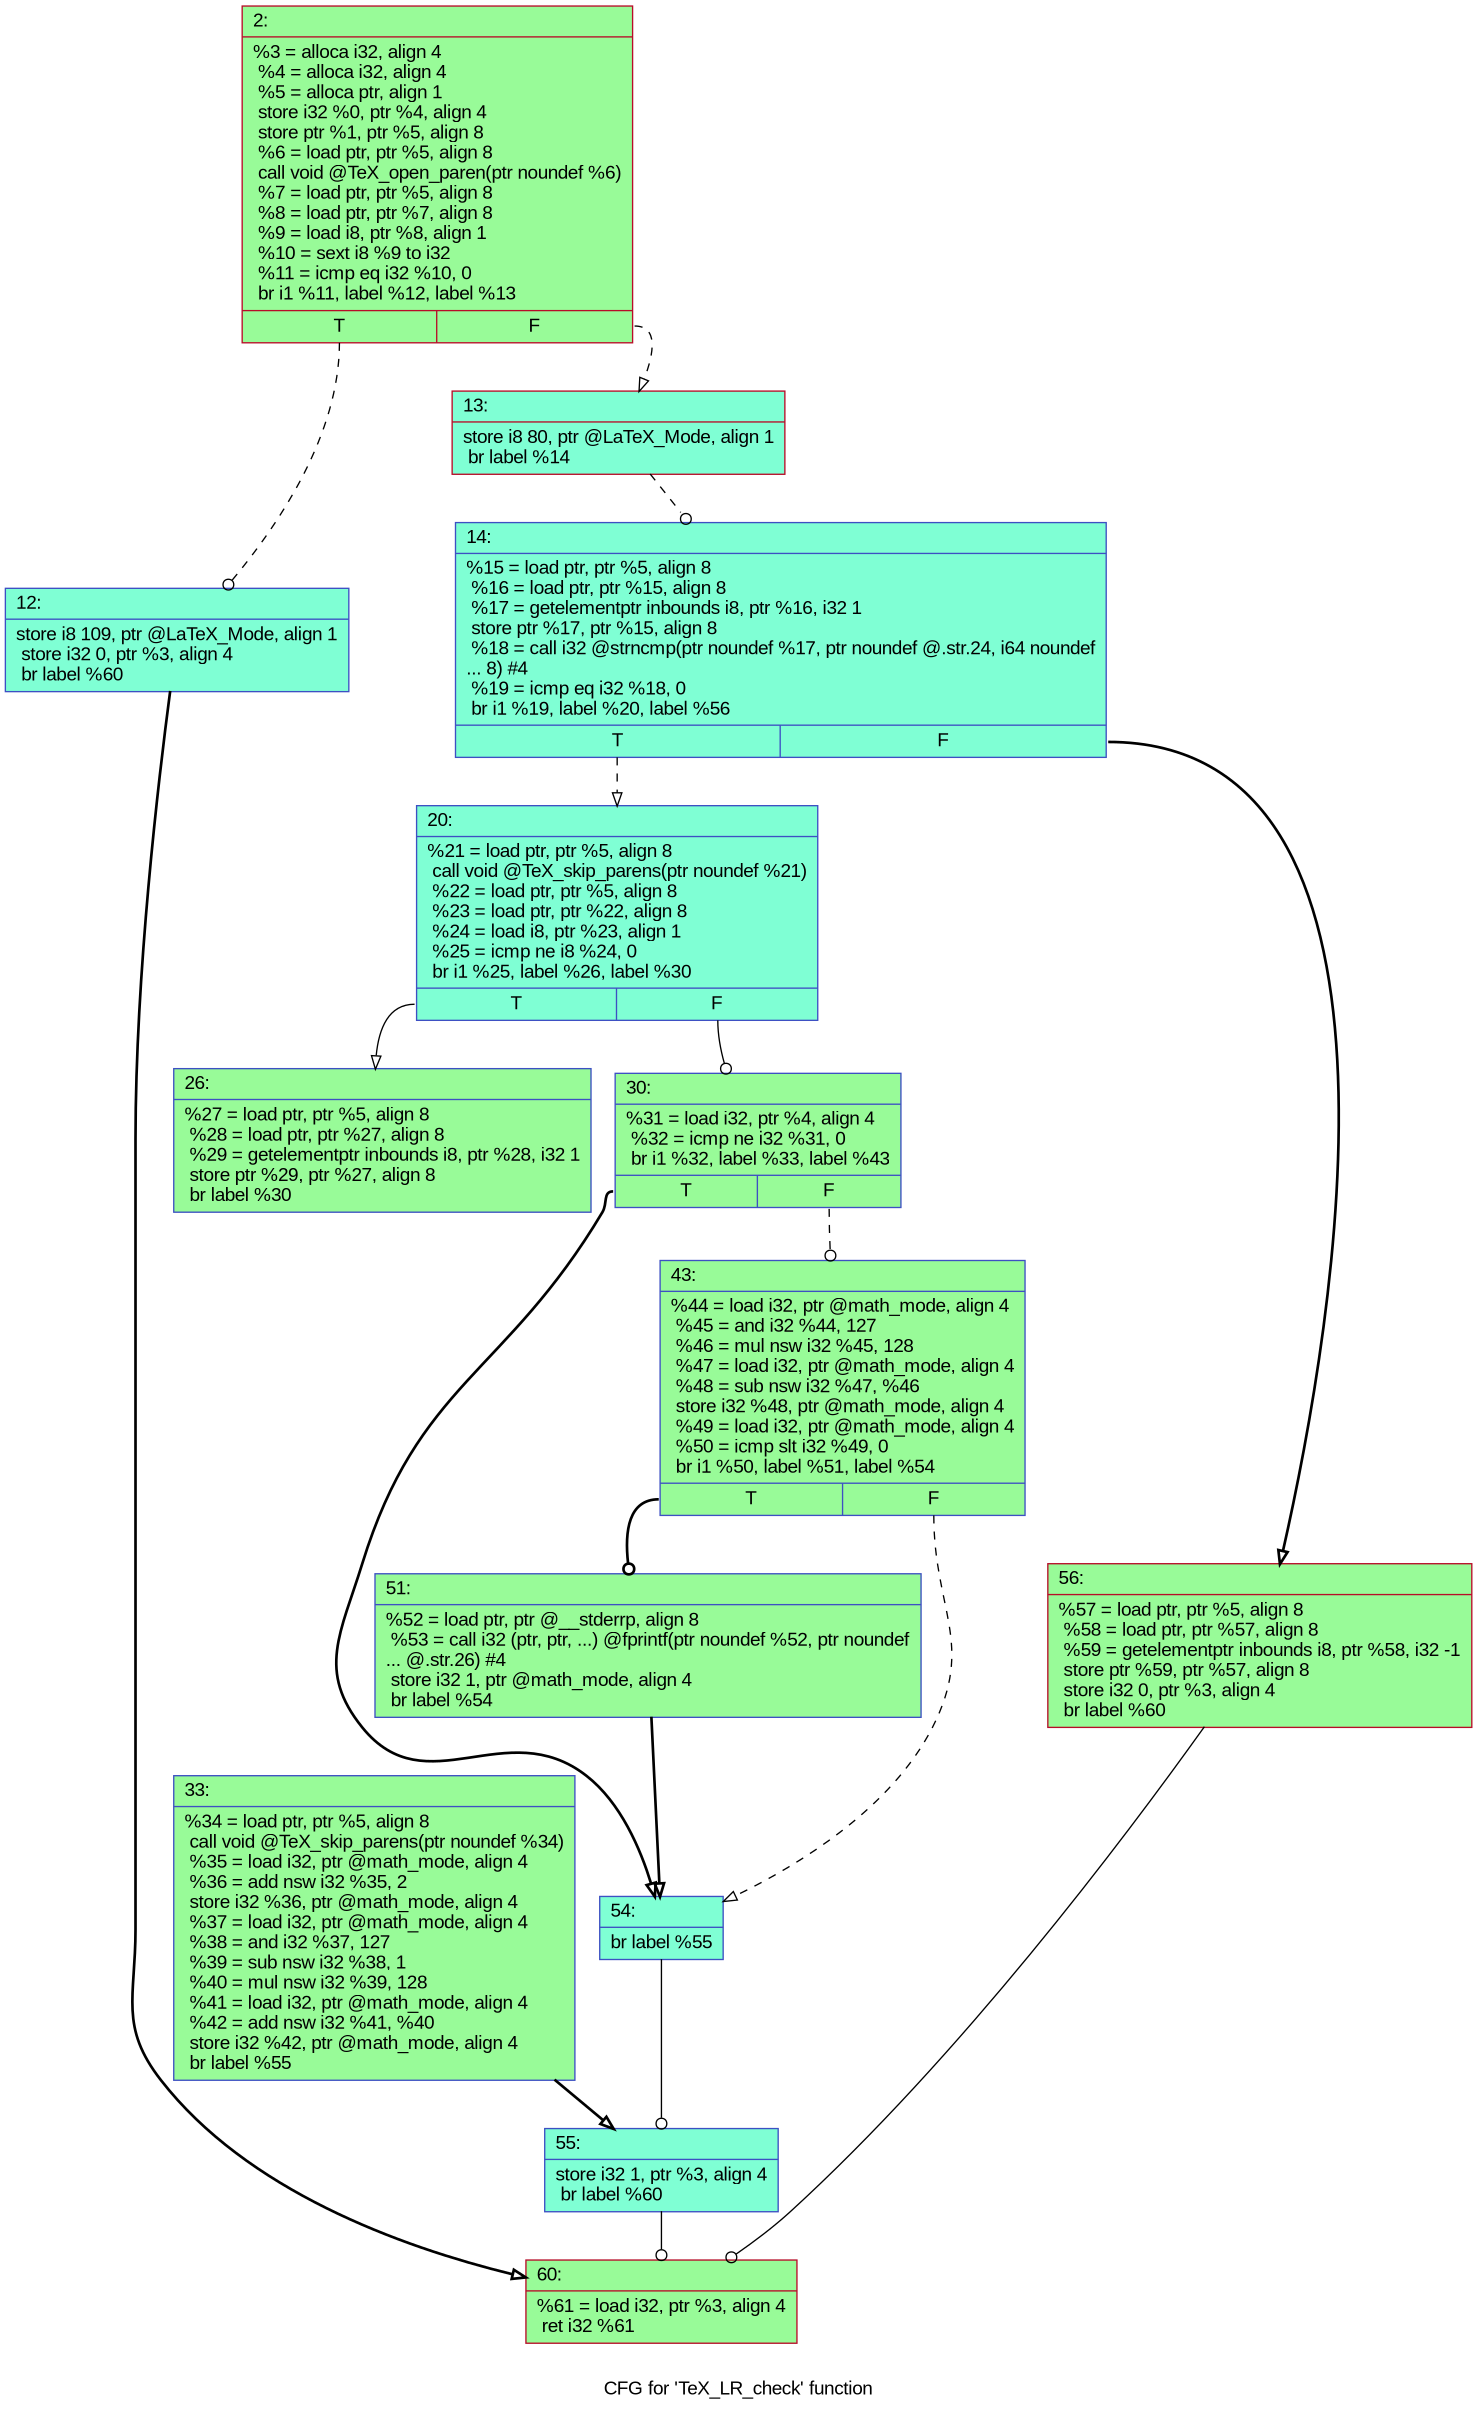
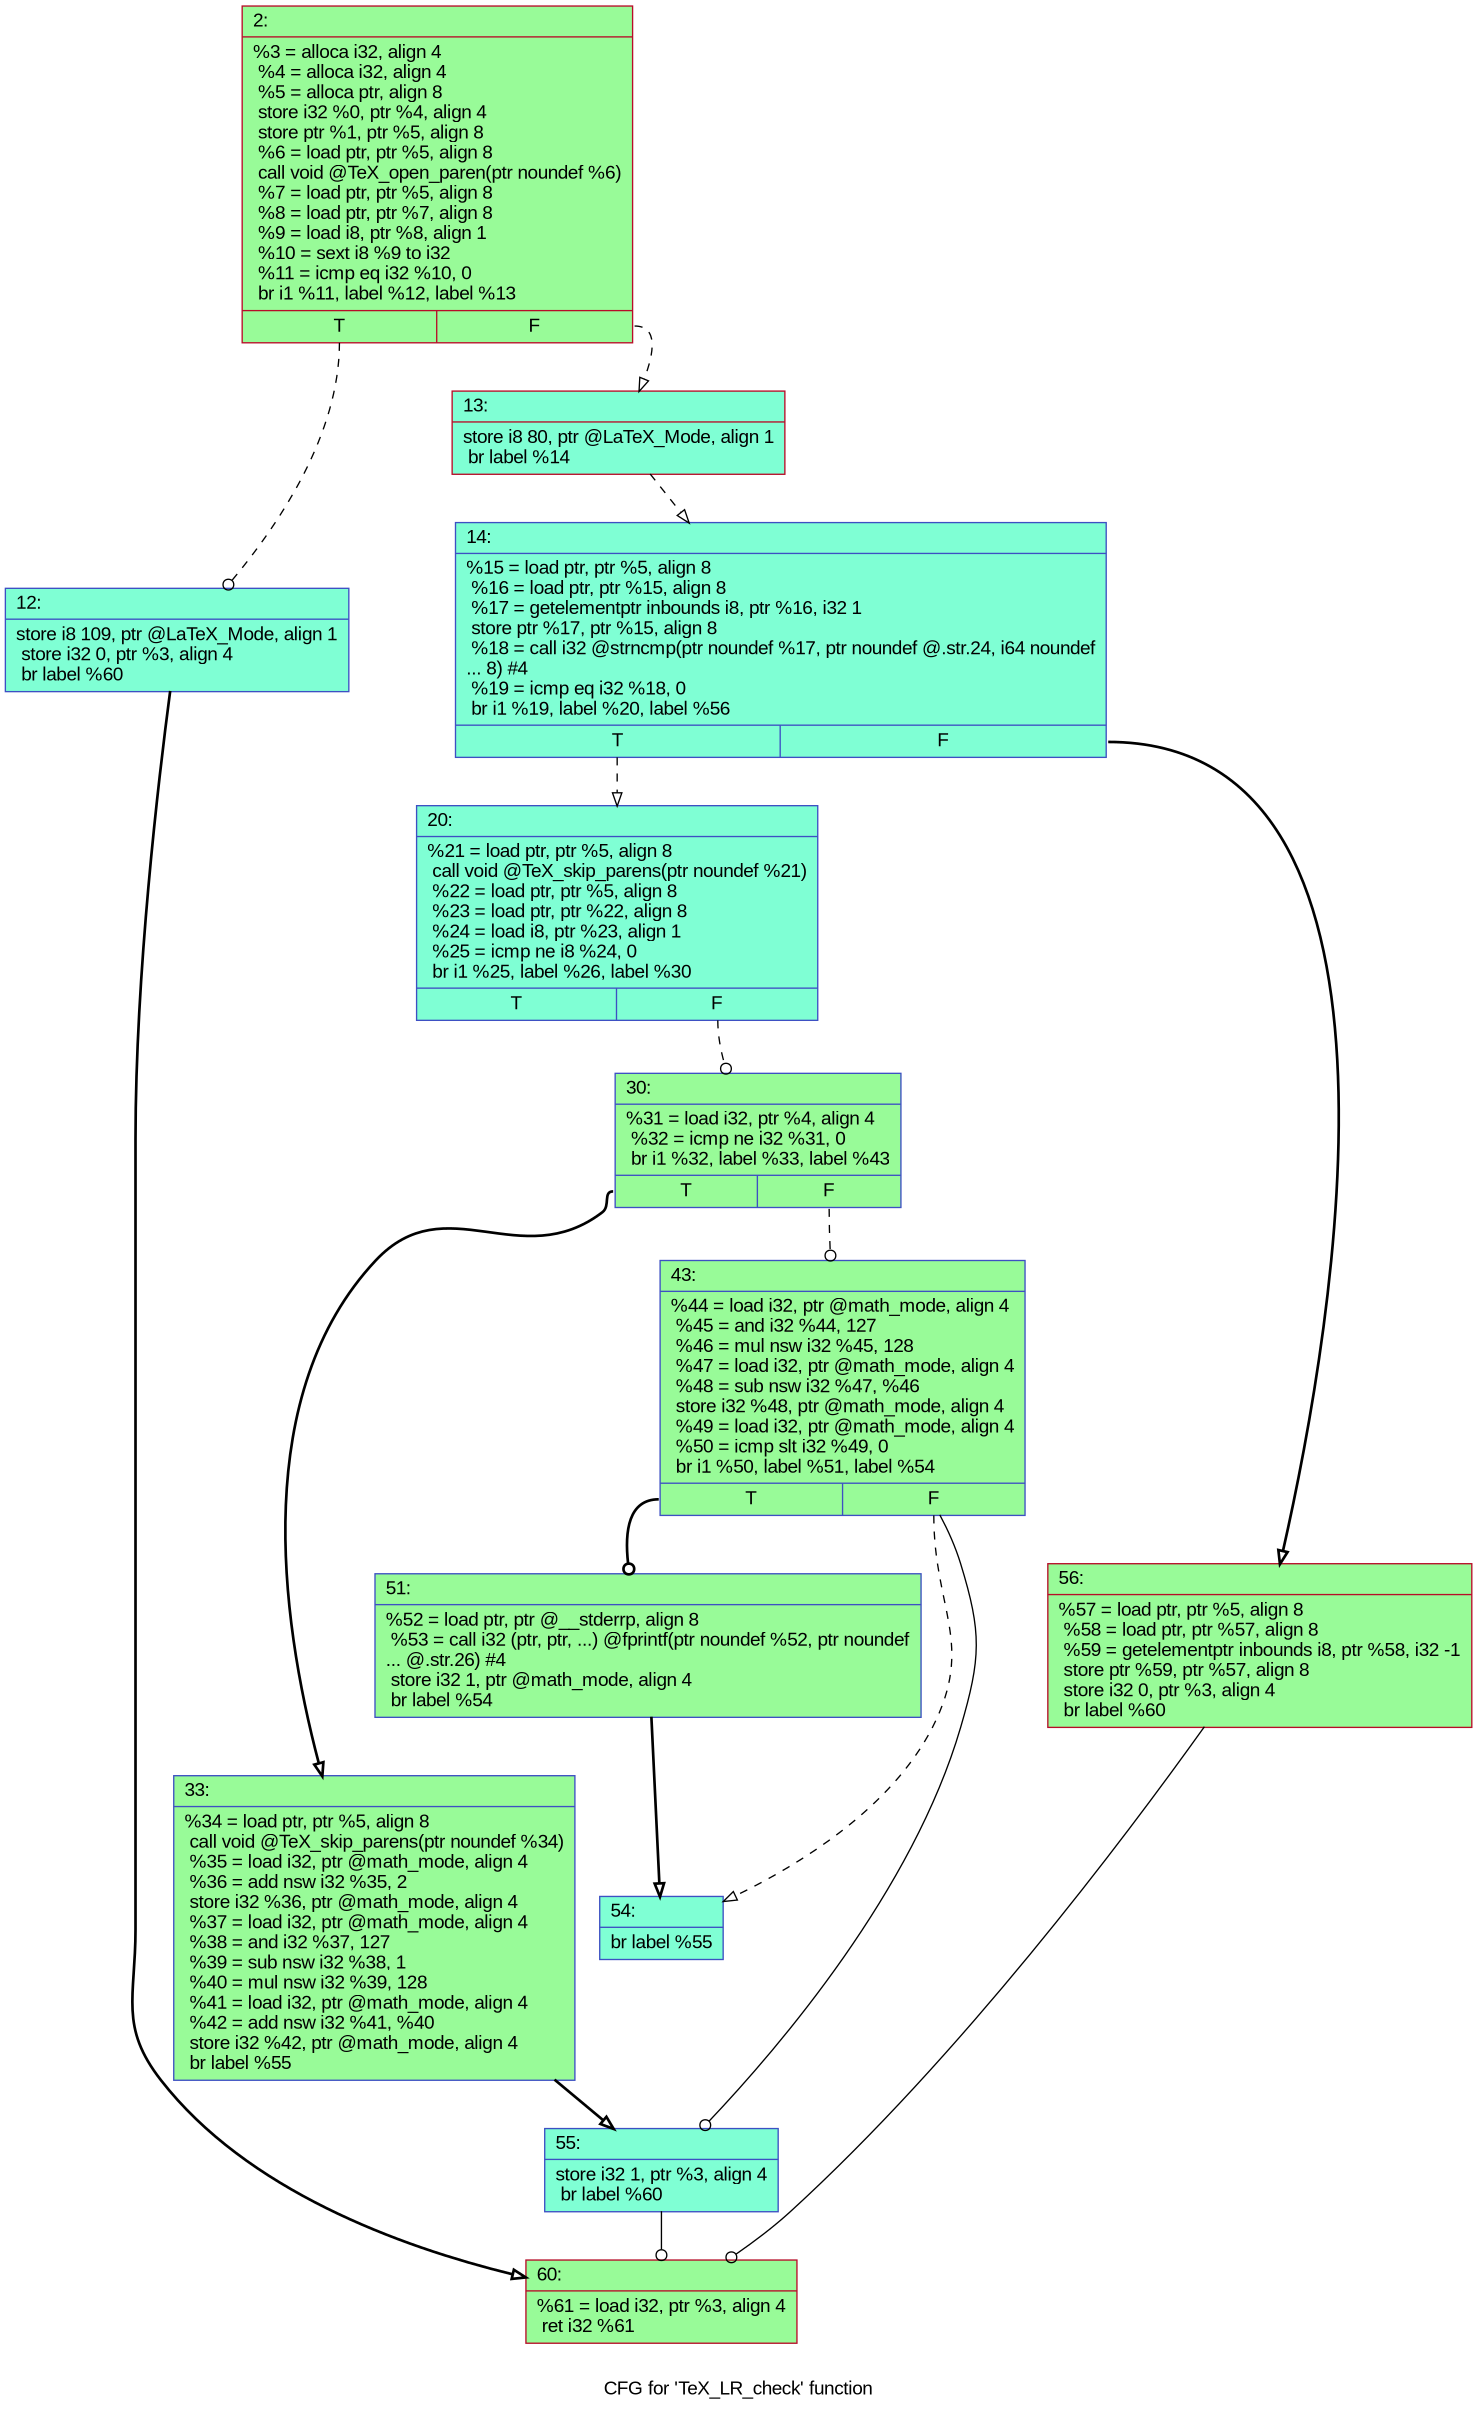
(348, 93) -> (348, 93)
(665, 493) -> (665, 493)
(720, 1042) -> (720, 1042)
(382, 1140) -> none
(349, 1605) -> (310, 1372)
(661, 2039) -> (913, 1843)
